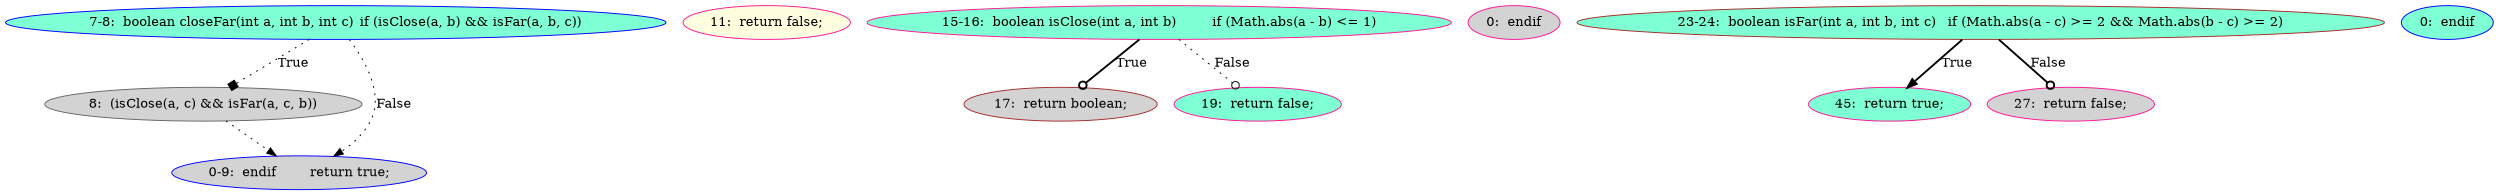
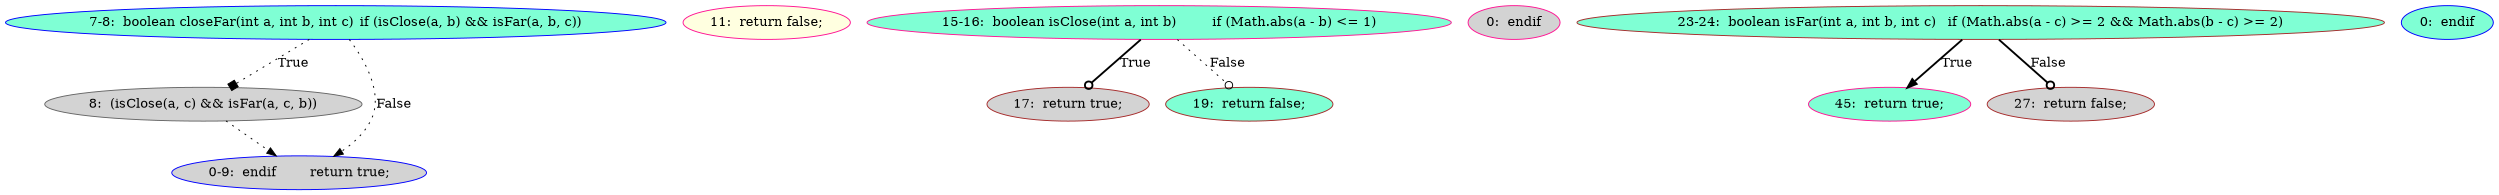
(1061, 104) -> (1068, 104)
(1258, 104) -> (1249, 104)
(2071, 104) -> (2071, 104)
